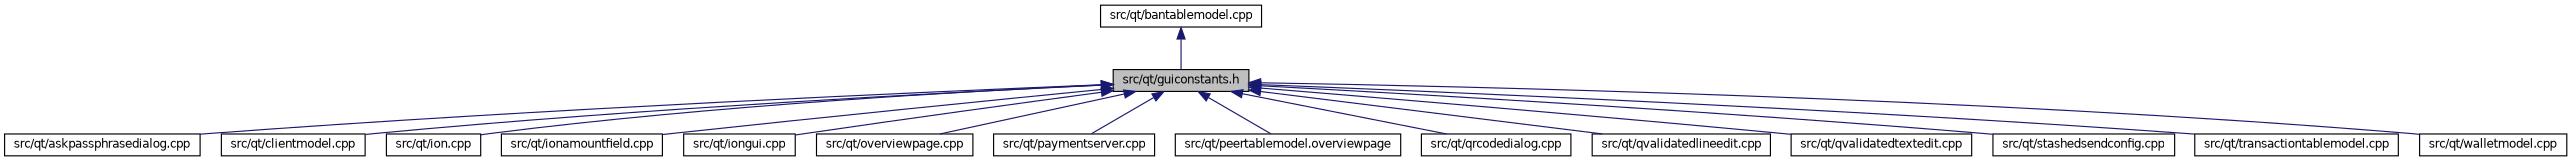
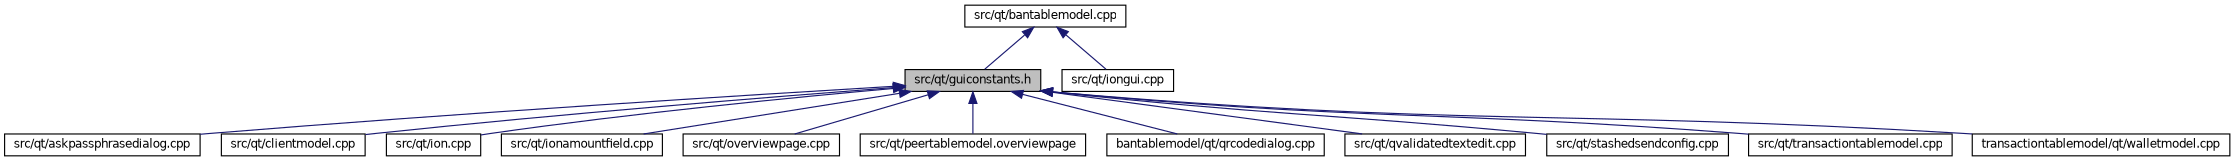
(948, 113) -> (1086, 52)
(1074, 145) -> none
(1496, 145) -> (1216, 145)
(1681, 145) -> none
(2493, 145) -> (2101, 145)
